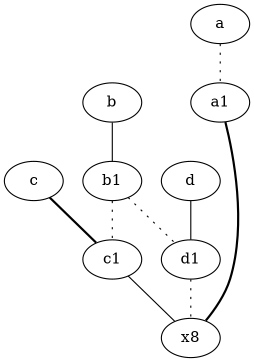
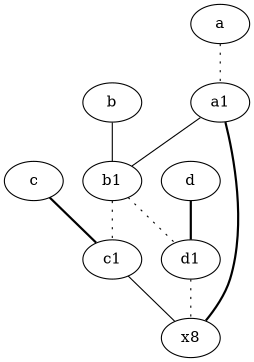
none -> (166, 142)
(191, 220) -> (191, 220)
